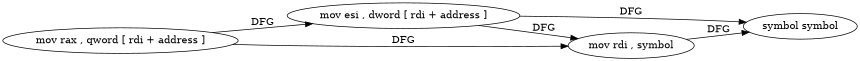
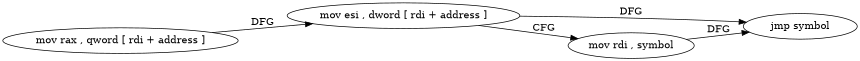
(800, 26) -> (800, 26)
(544, 28) -> (544, 28)
(397, 47) -> none
